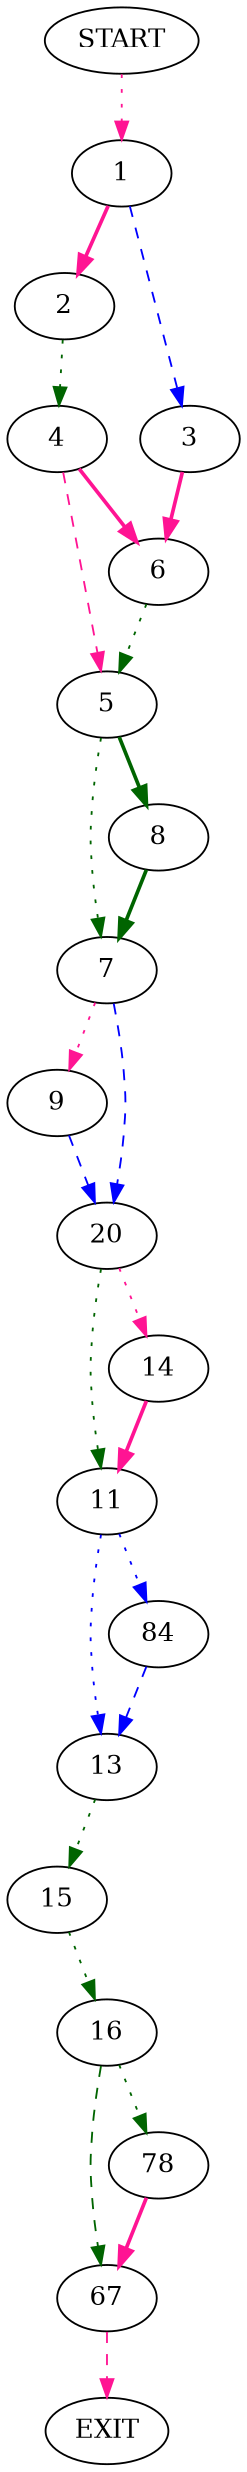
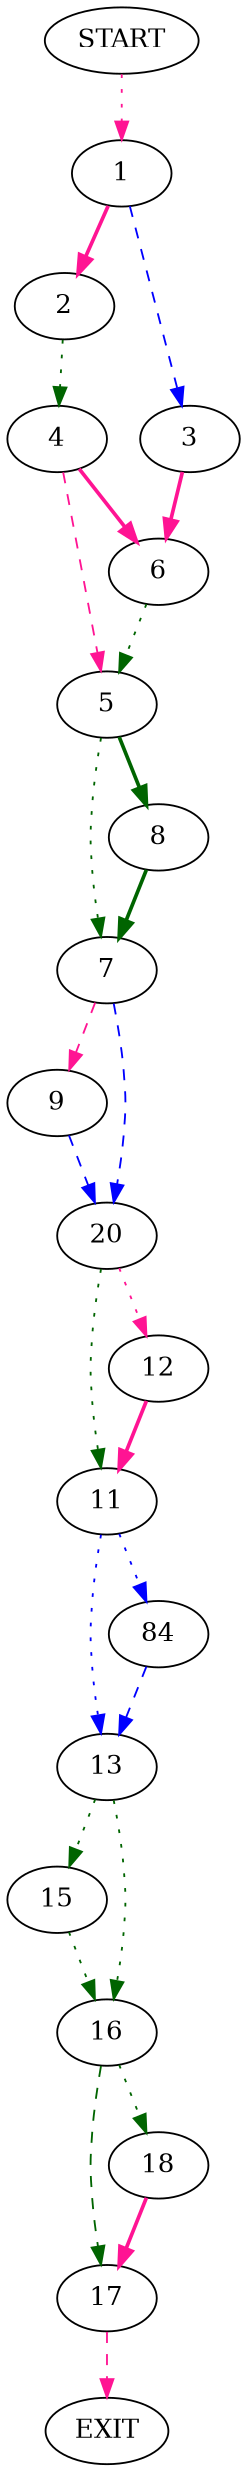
(86, 1028) -> (86, 1028)
(159, 1369) -> (159, 1369)
none -> (125, 1890)
(159, 2165) -> (159, 2165)
(107, 2298) -> (107, 2298)
